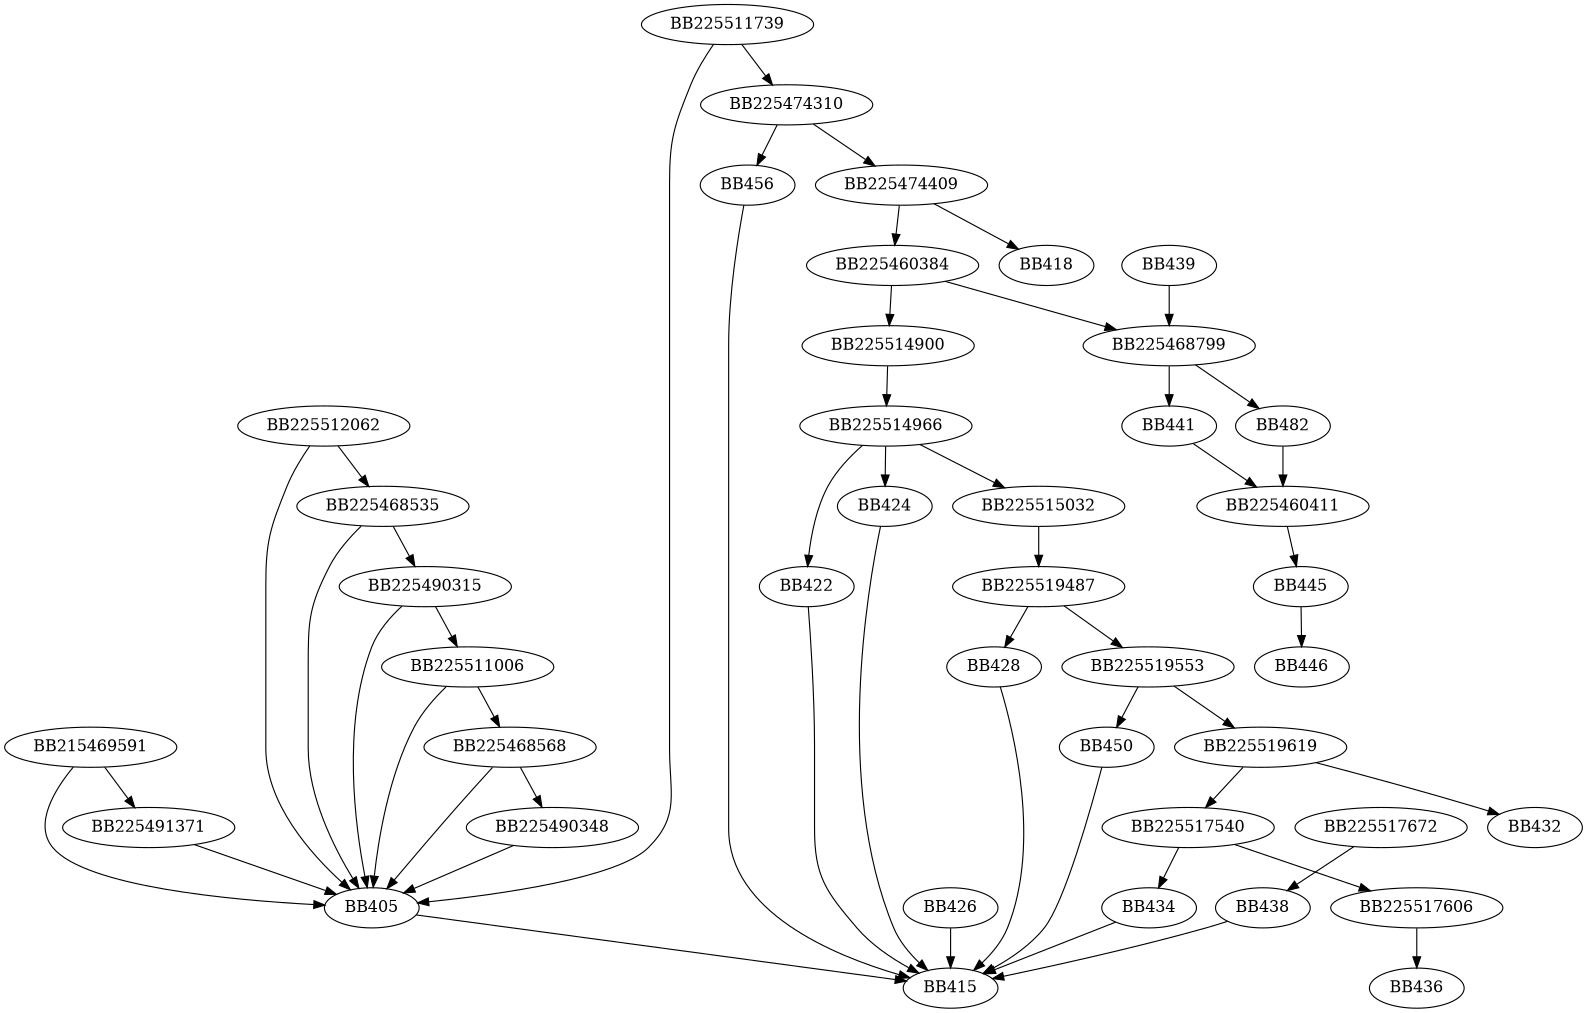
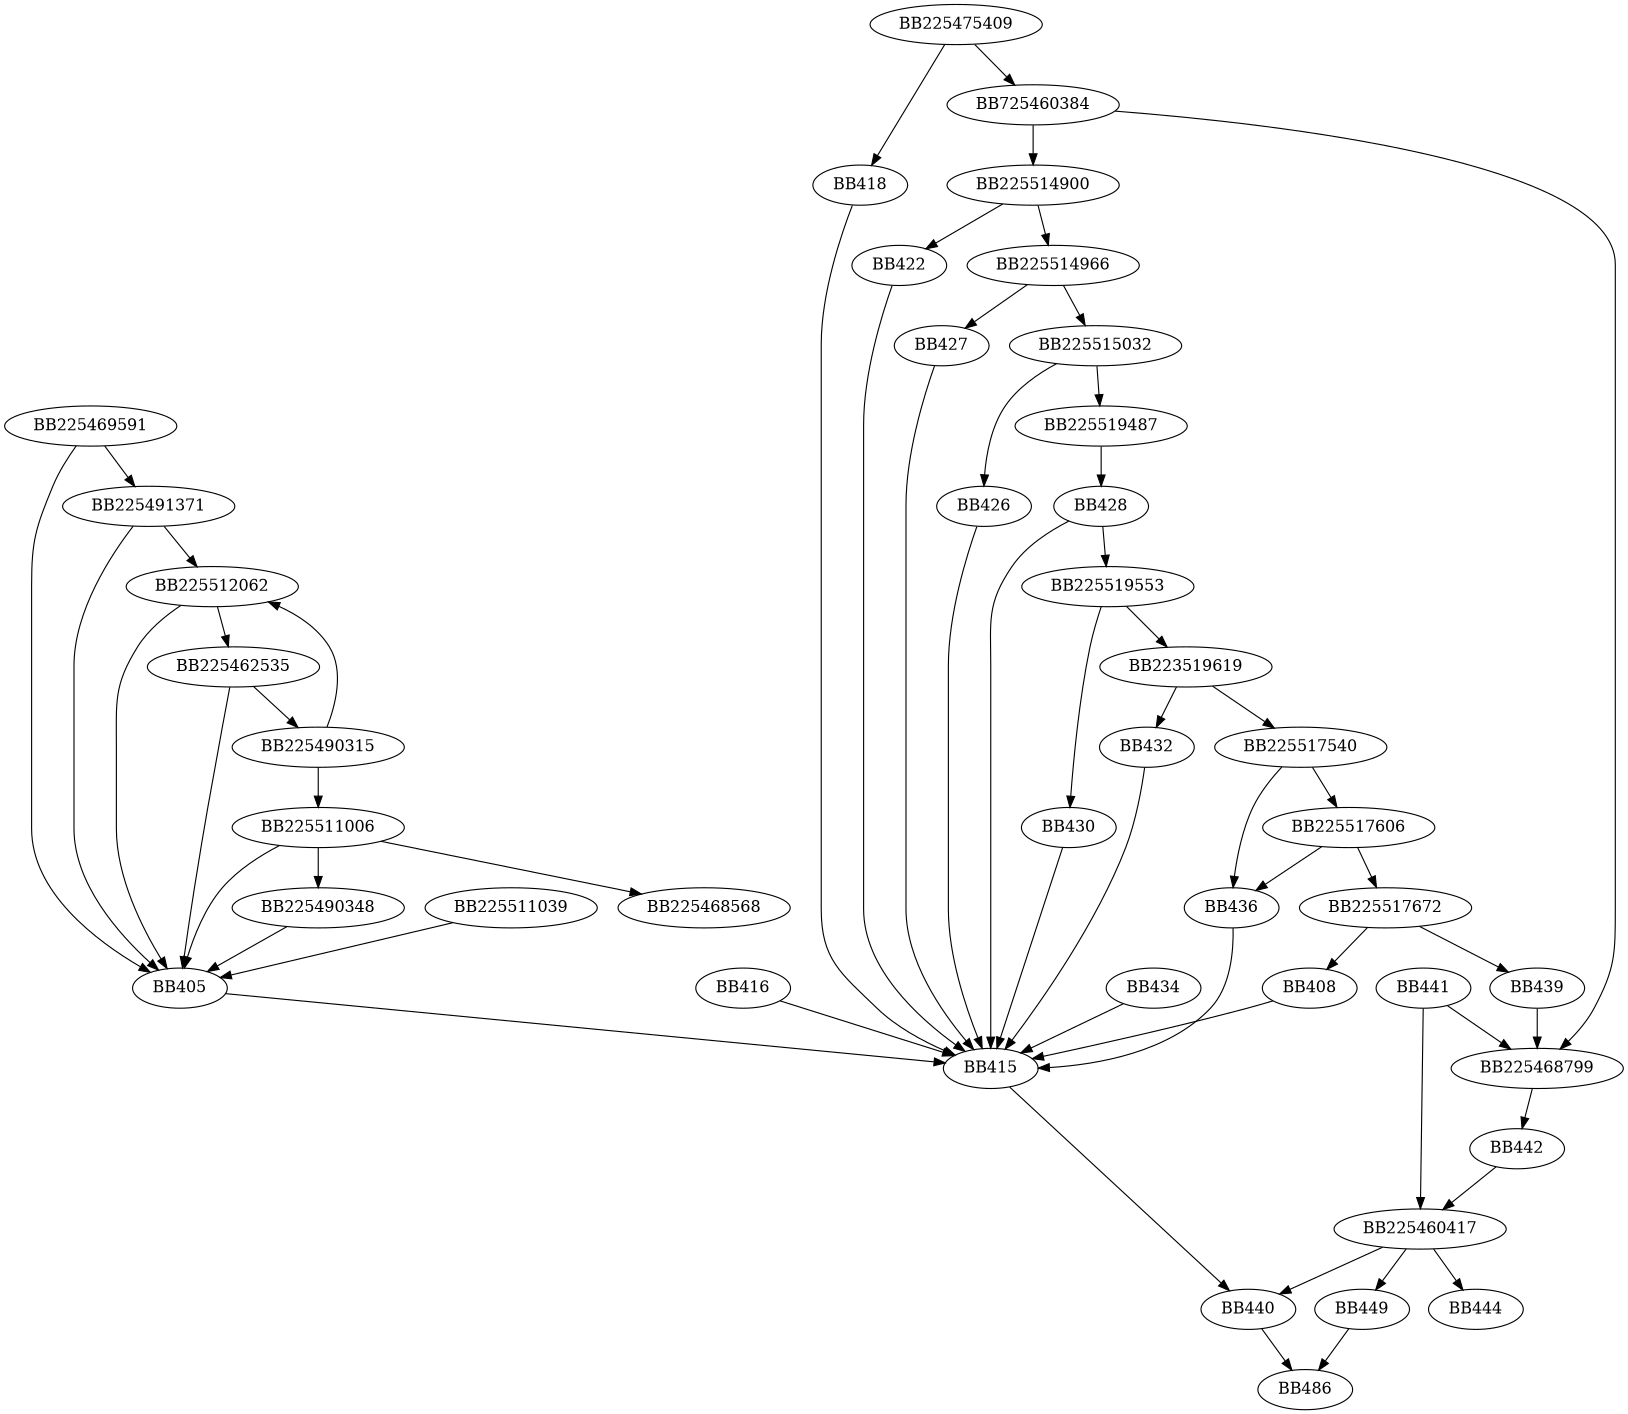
(728, 25) -> (511, 908)
(787, 105) -> none
(748, 185) -> (743, 988)
(902, 185) -> (956, 25)
(893, 265) -> (1033, 105)
(1169, 380) -> (1475, 1024)
none -> (1004, 408)
(1283, 426) -> (1517, 1149)
(824, 495) -> (969, 223)
(383, 506) -> (233, 667)
(885, 506) -> (942, 346)
(1283, 506) -> (1420, 1229)
none -> (177, 542)
(1301, 587) -> (1362, 1309)
(1088, 623) -> (1104, 541)
none -> (821, 655)
(1302, 667) -> (1305, 1390)
(354, 735) -> (333, 655)
(91, 747) -> (91, 426)
(1107, 747) -> (1069, 828)
(1261, 747) -> (1186, 667)
(528, 782) -> (318, 862)
(443, 823) -> none
none -> (1365, 862)
(1171, 863) -> (1249, 817)
(1263, 908) -> (1310, 988)
none -> (1096, 912)
none -> (1459, 947)
none -> (1175, 1035)
none -> (1248, 1309)
none -> (1476, 1309)
